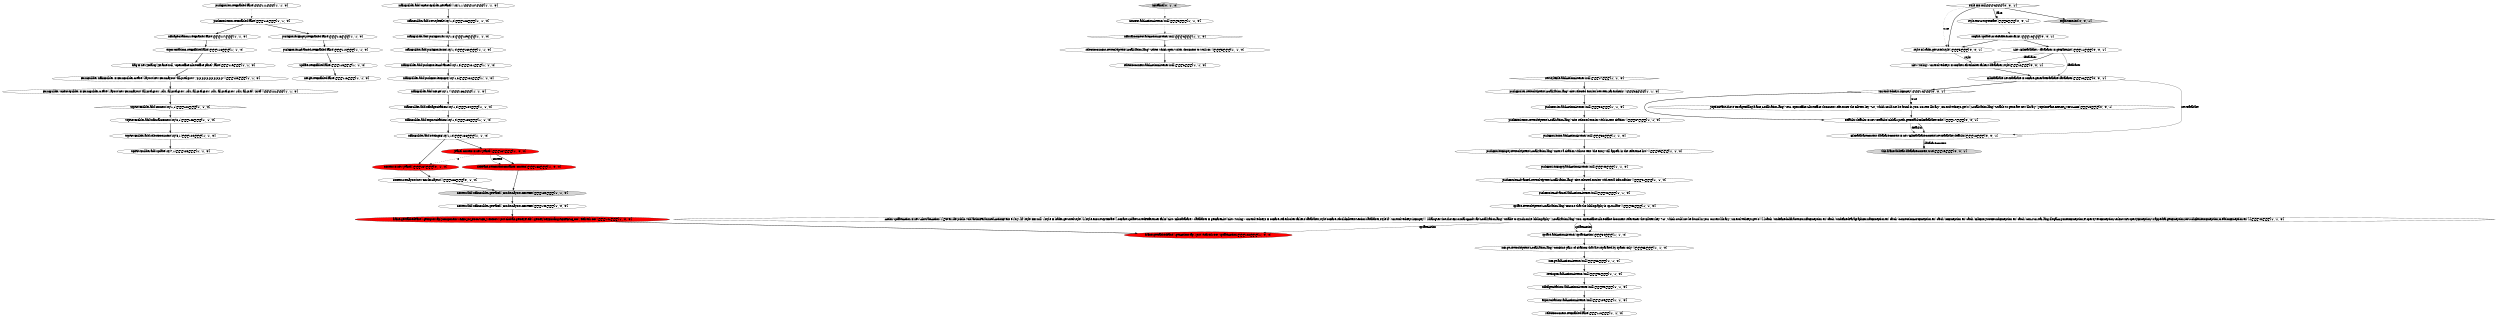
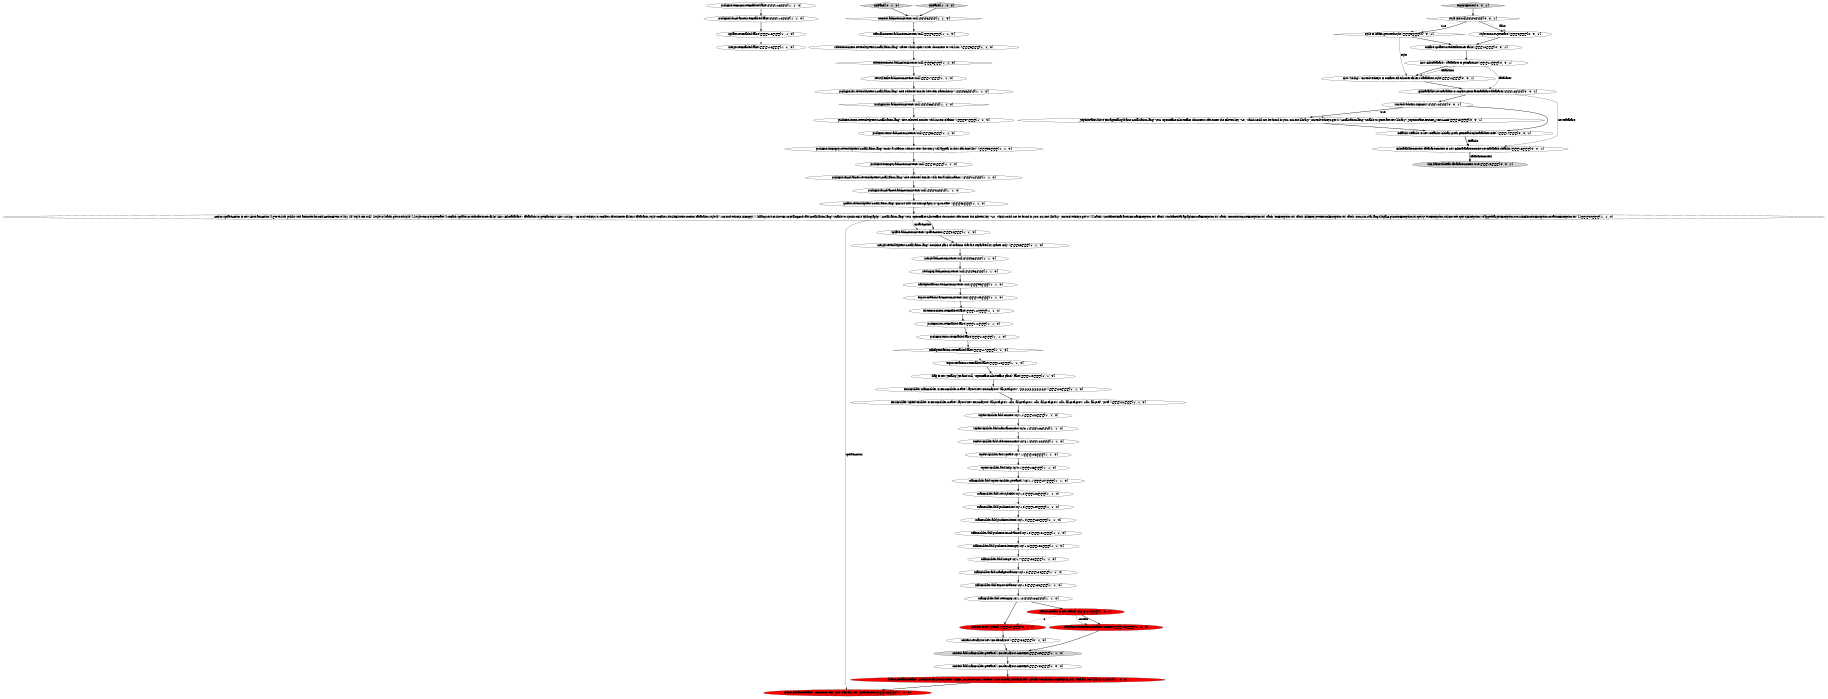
none -> (941, 6)
(252, 13) -> (965, 330)
(1165, 13) -> (899, 12)
(2034, 13) -> (1473, 11)
(1165, 21) -> (914, 19)
(1165, 28) -> (914, 26)
(2005, 28) -> (1489, 41)
(286, 29) -> none
(207, 37) -> (968, 350)
(1165, 37) -> (914, 34)
(206, 43) -> (976, 356)
(1981, 43) -> (1430, 41)
(1948, 50) -> (1399, 34)
(1165, 66) -> (914, 63)
none -> (914, 70)
(334, 71) -> (761, 40)
(1584, 79) -> (914, 79)
(1911, 92) -> (1427, 105)
(170, 107) -> (1018, 416)
(1584, 107) -> (914, 105)
none -> (962, 317)
none -> (1018, 468)
